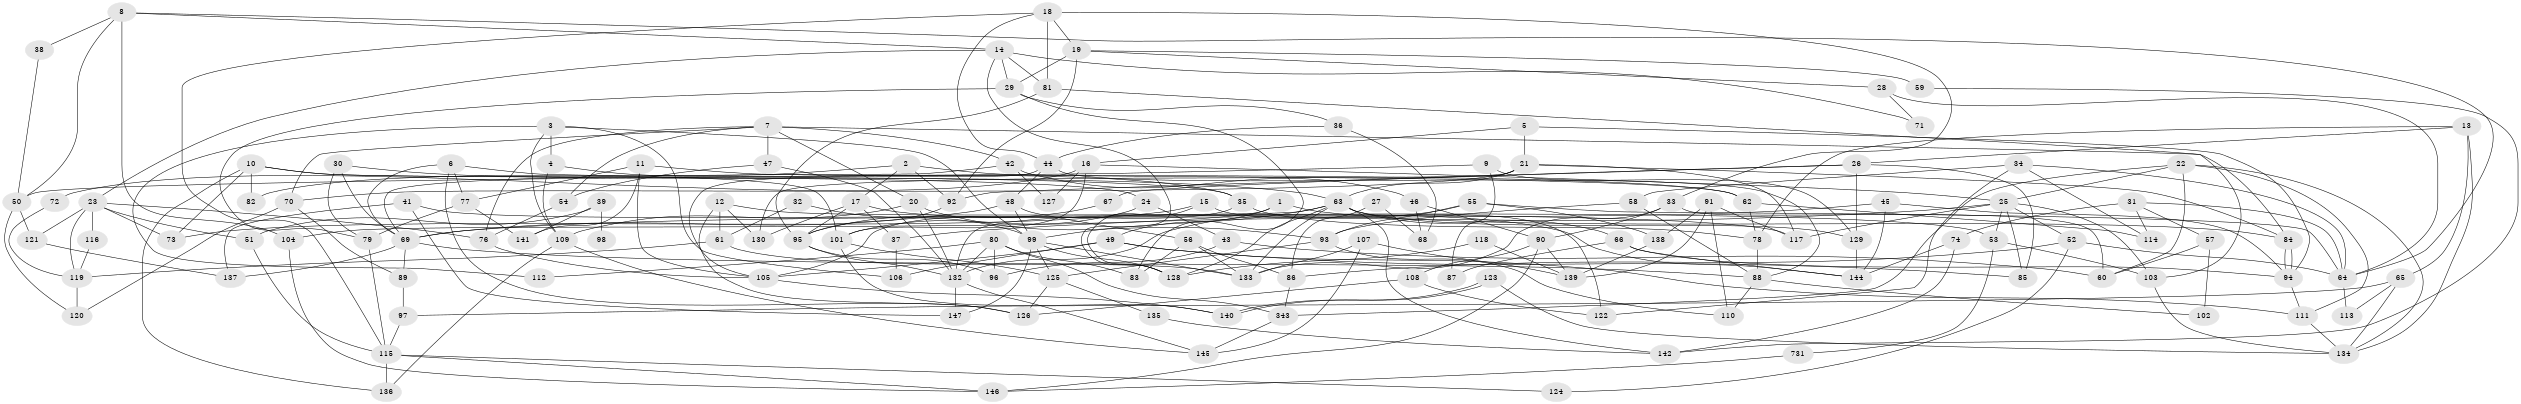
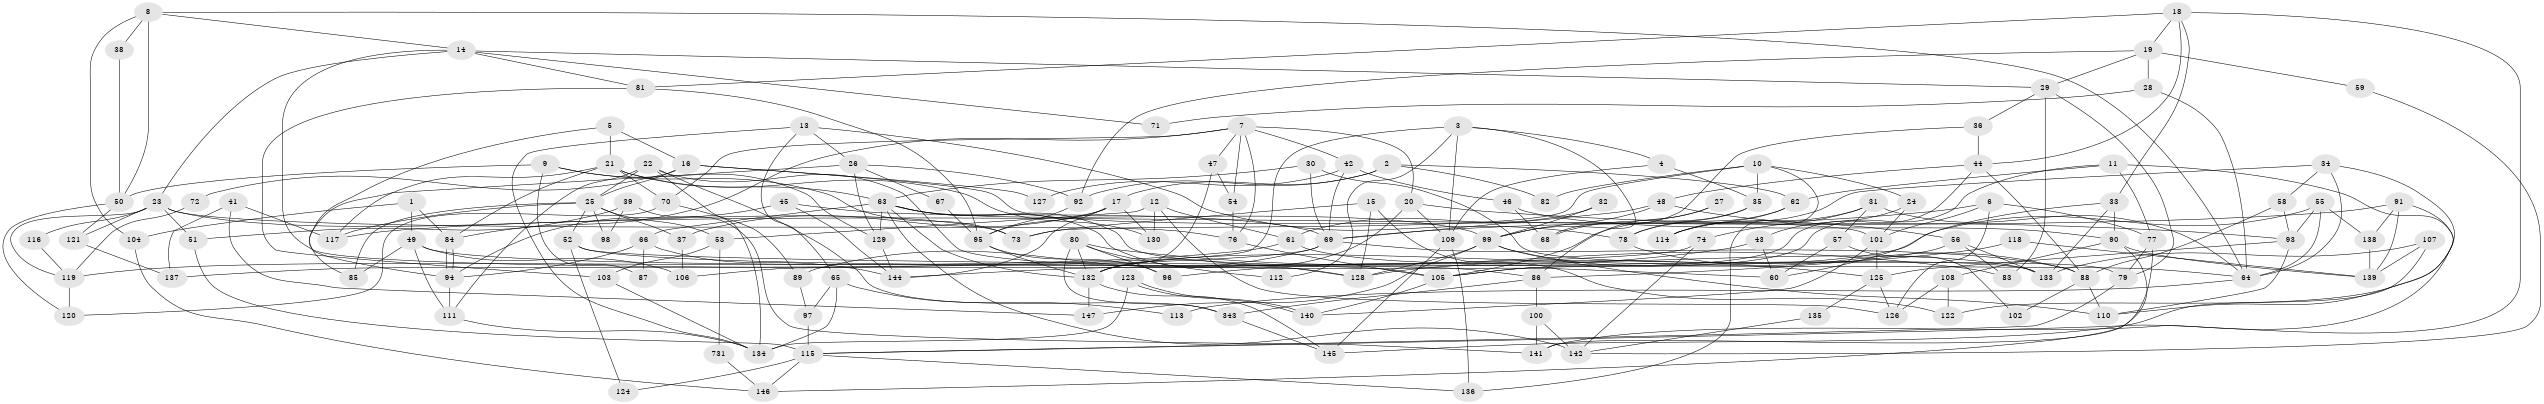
none -> (830, 195)
(2090, 222) -> (598, 221)
(1134, 258) -> (1748, 287)
none -> (1536, 316)
